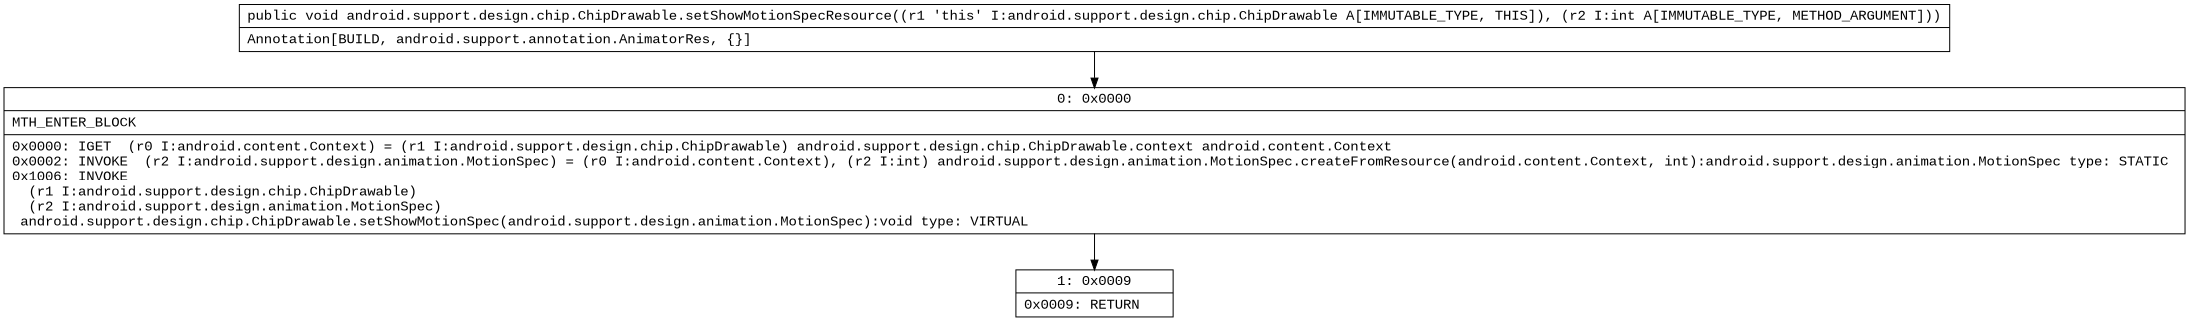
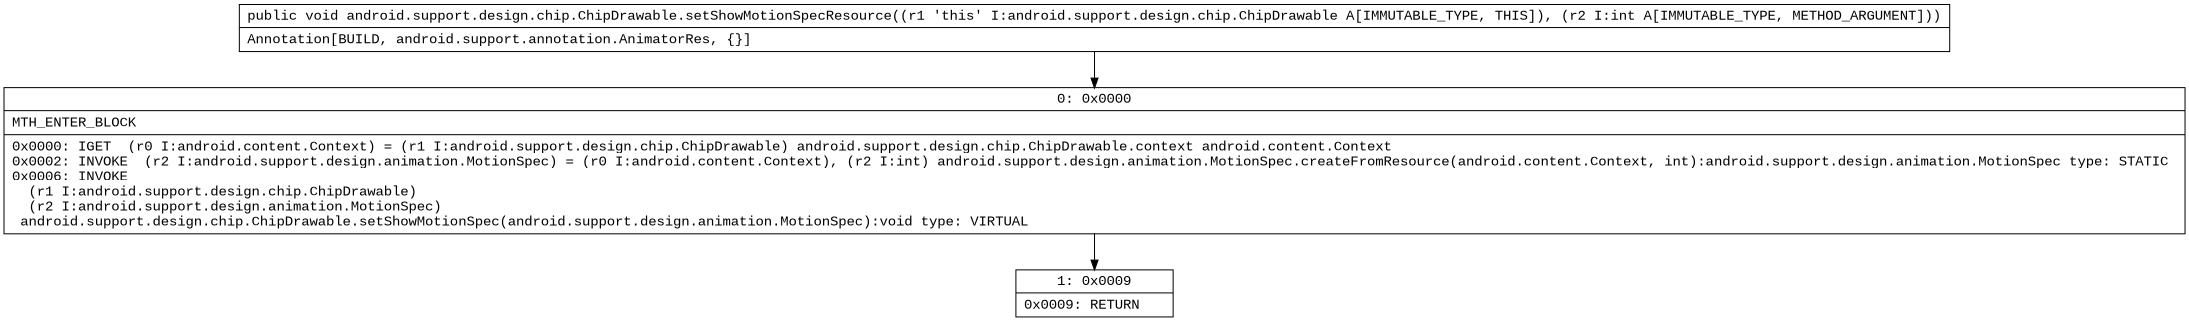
(79, 176) -> (79, 176)
